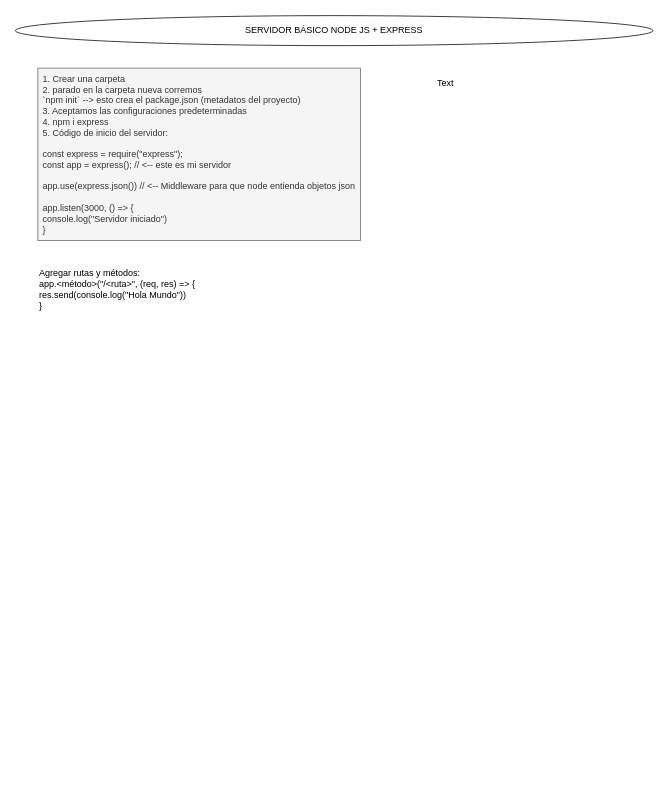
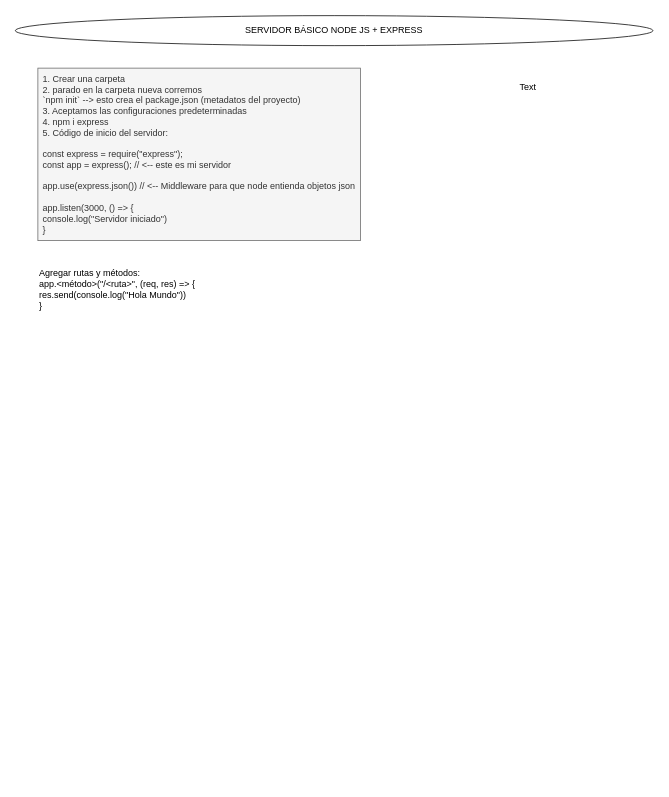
(445, 83) -> (528, 87)
